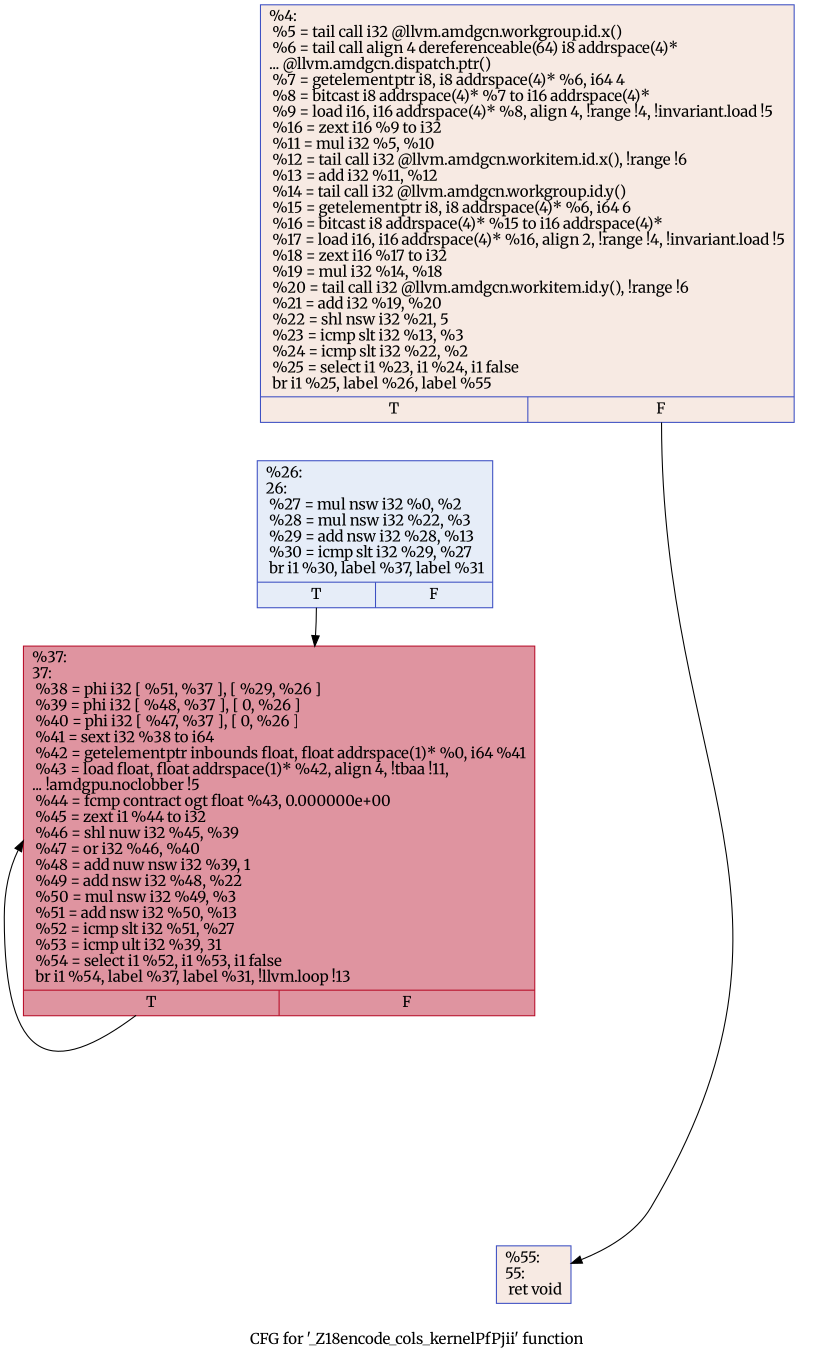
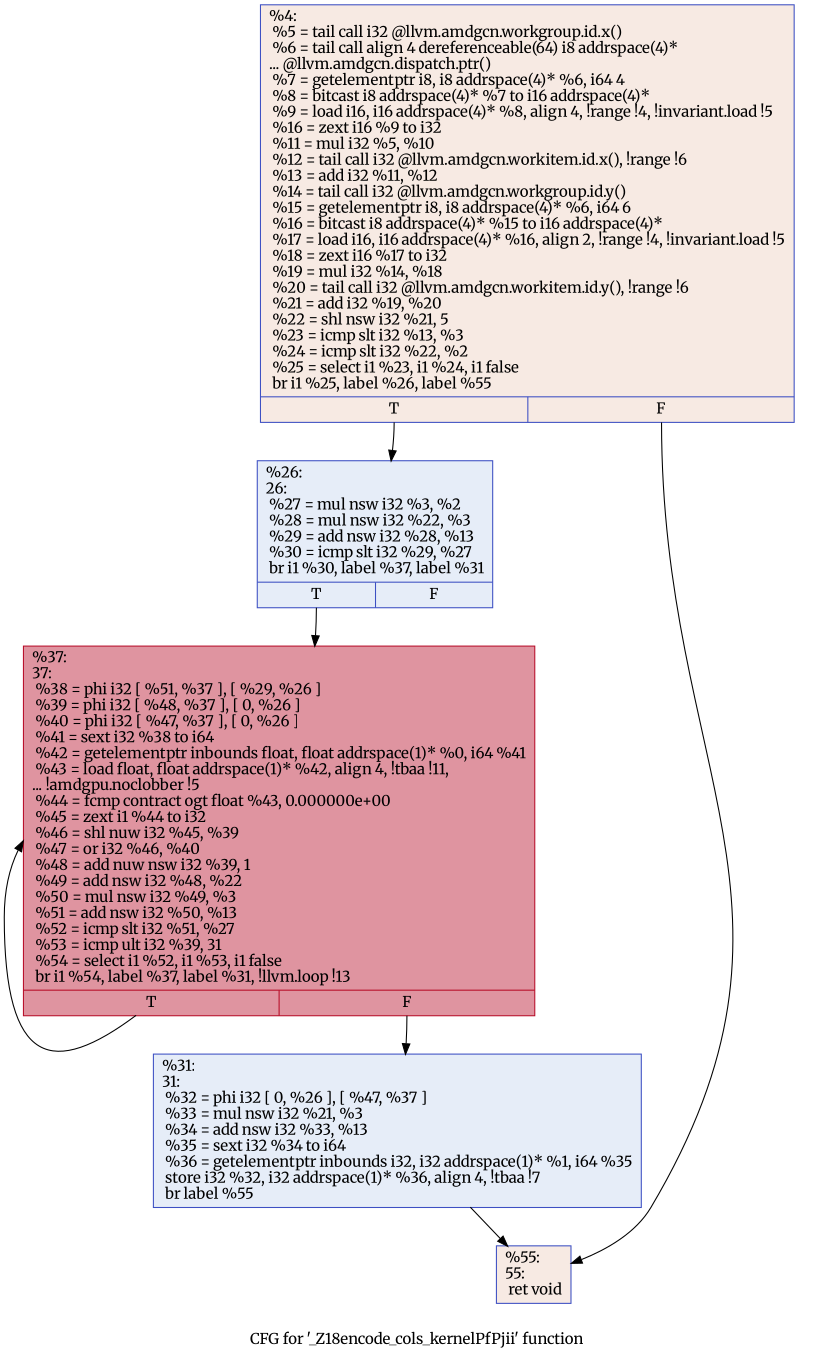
none -> (394, 436)
(364, 505) -> (364, 505)
none -> (397, 1131)
